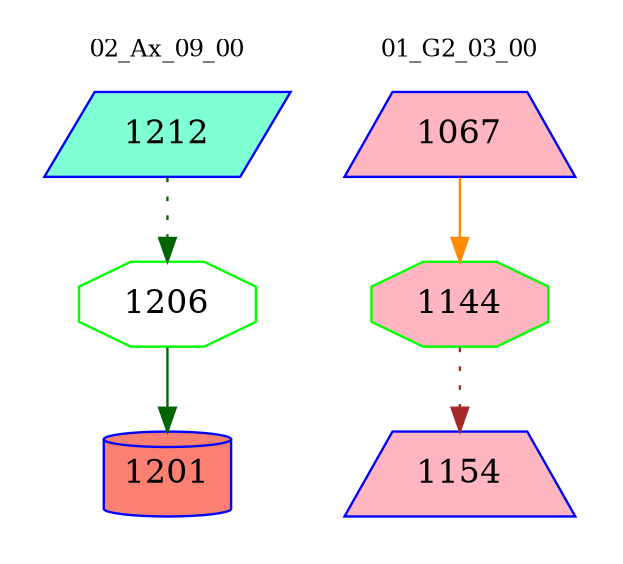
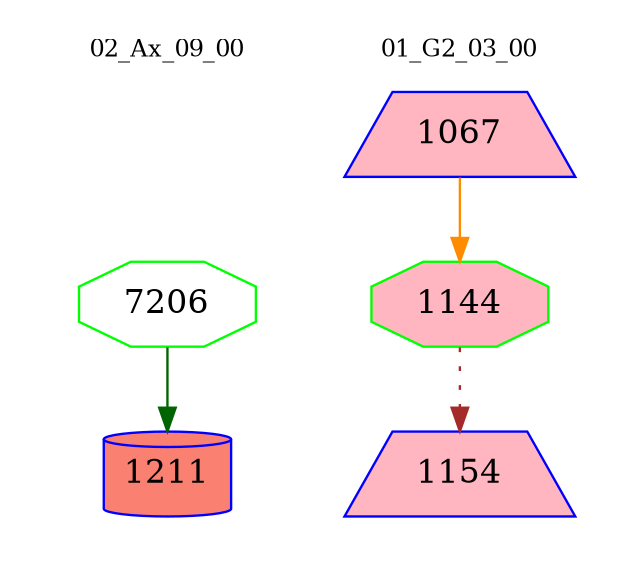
(167, 134) -> none
(167, 304) -> (167, 304)
(167, 474) -> (167, 474)
